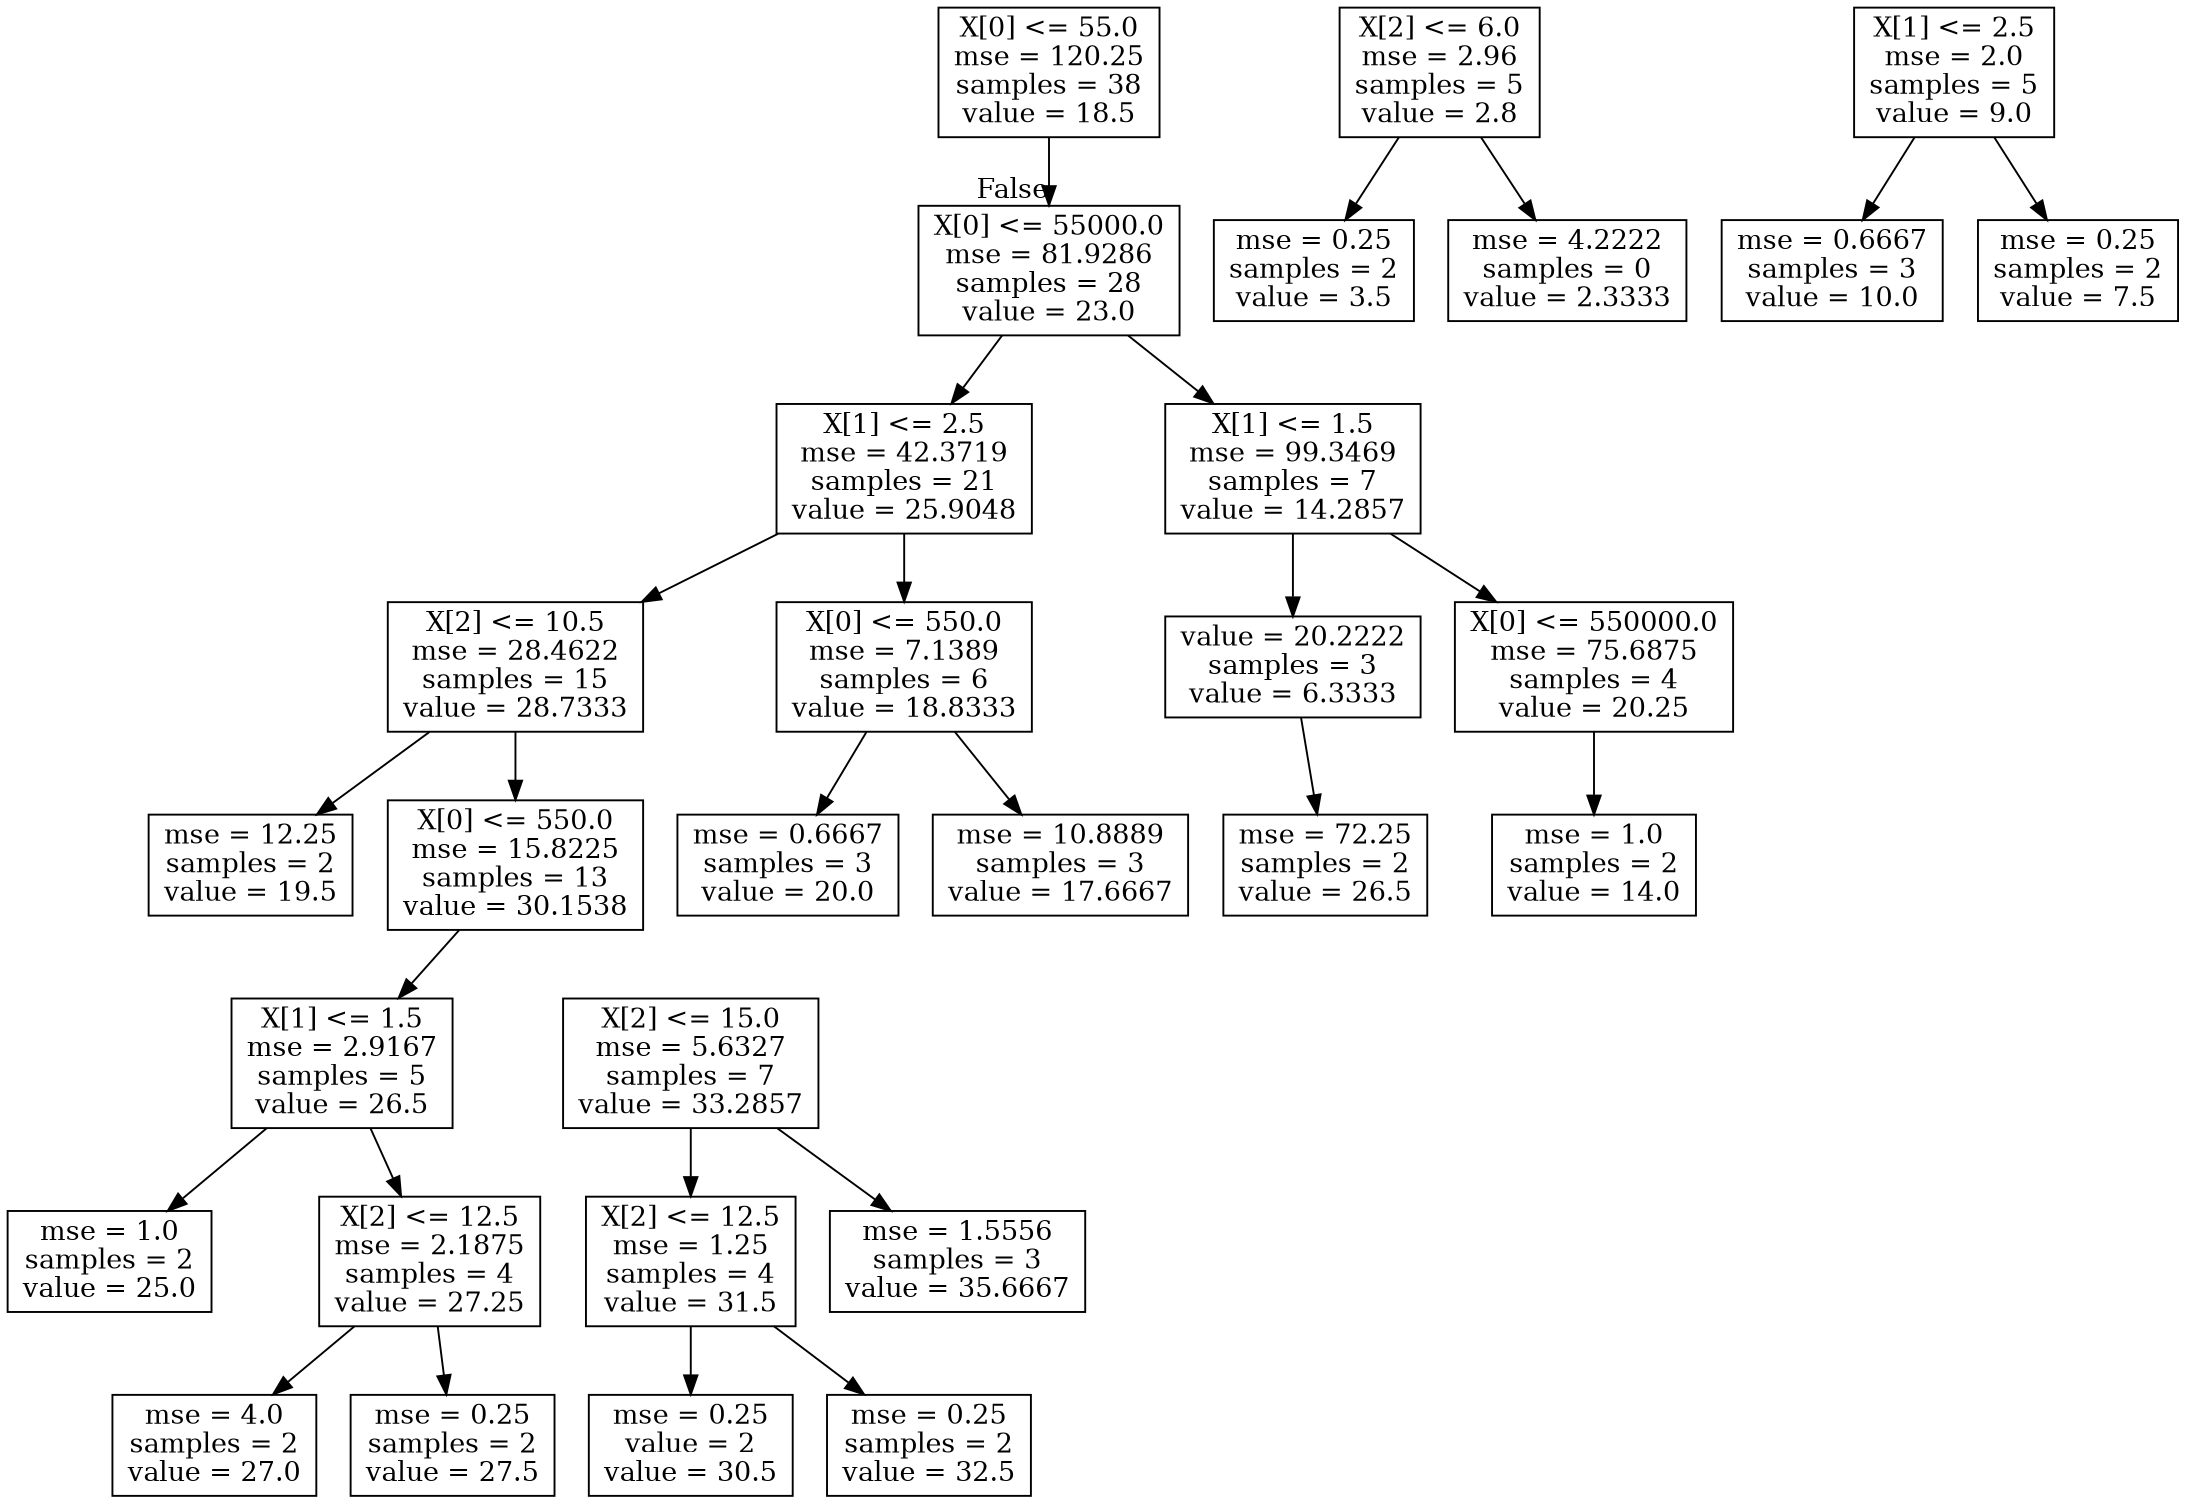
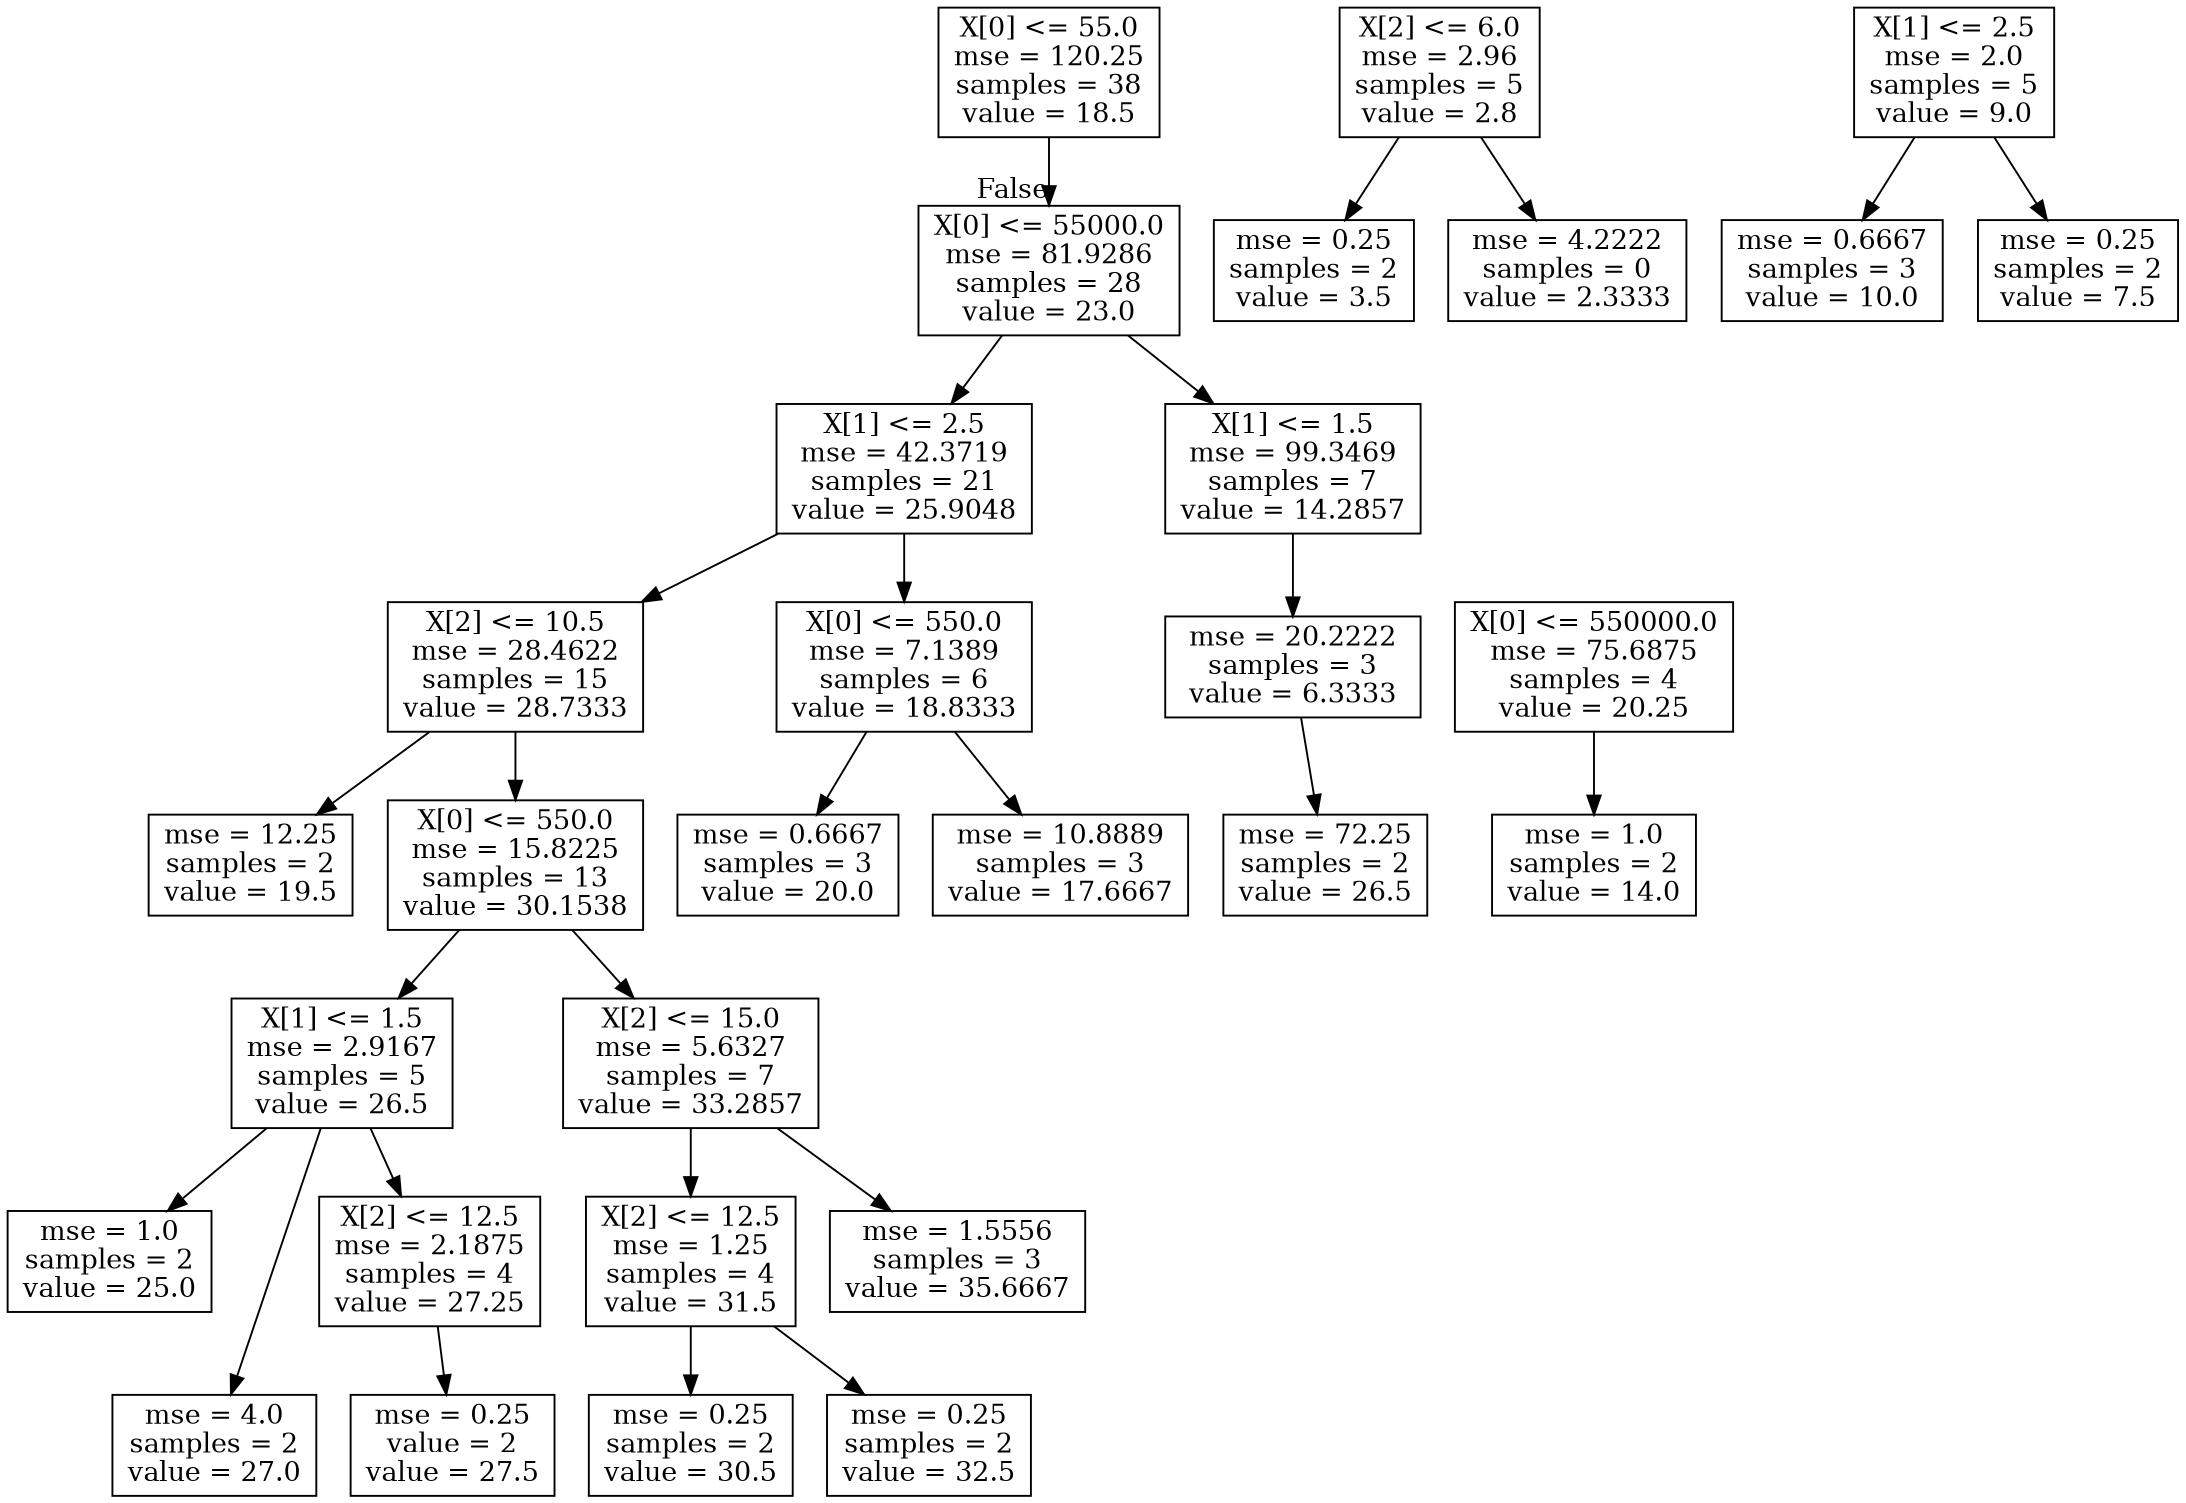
(1435, 563) -> none
(1293, 667) -> (1293, 667)
none -> (596, 957)
(321, 1354) -> (279, 1252)
(453, 1445) -> (453, 1445)
(691, 1445) -> (691, 1445)
